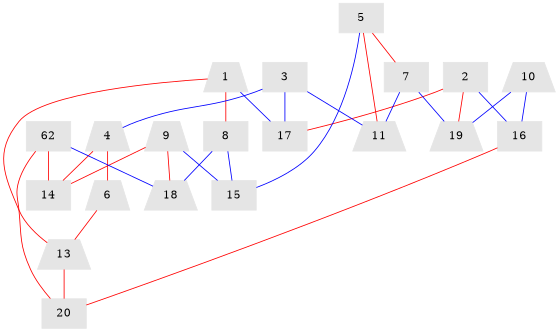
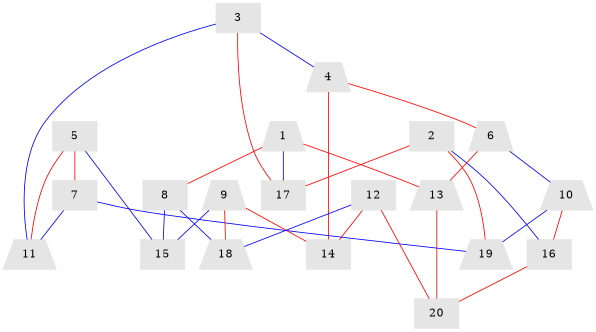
(285, 107) -> (243, 110)
(524, 107) -> (558, 225)
(49, 136) -> (374, 195)
none -> (530, 167)
